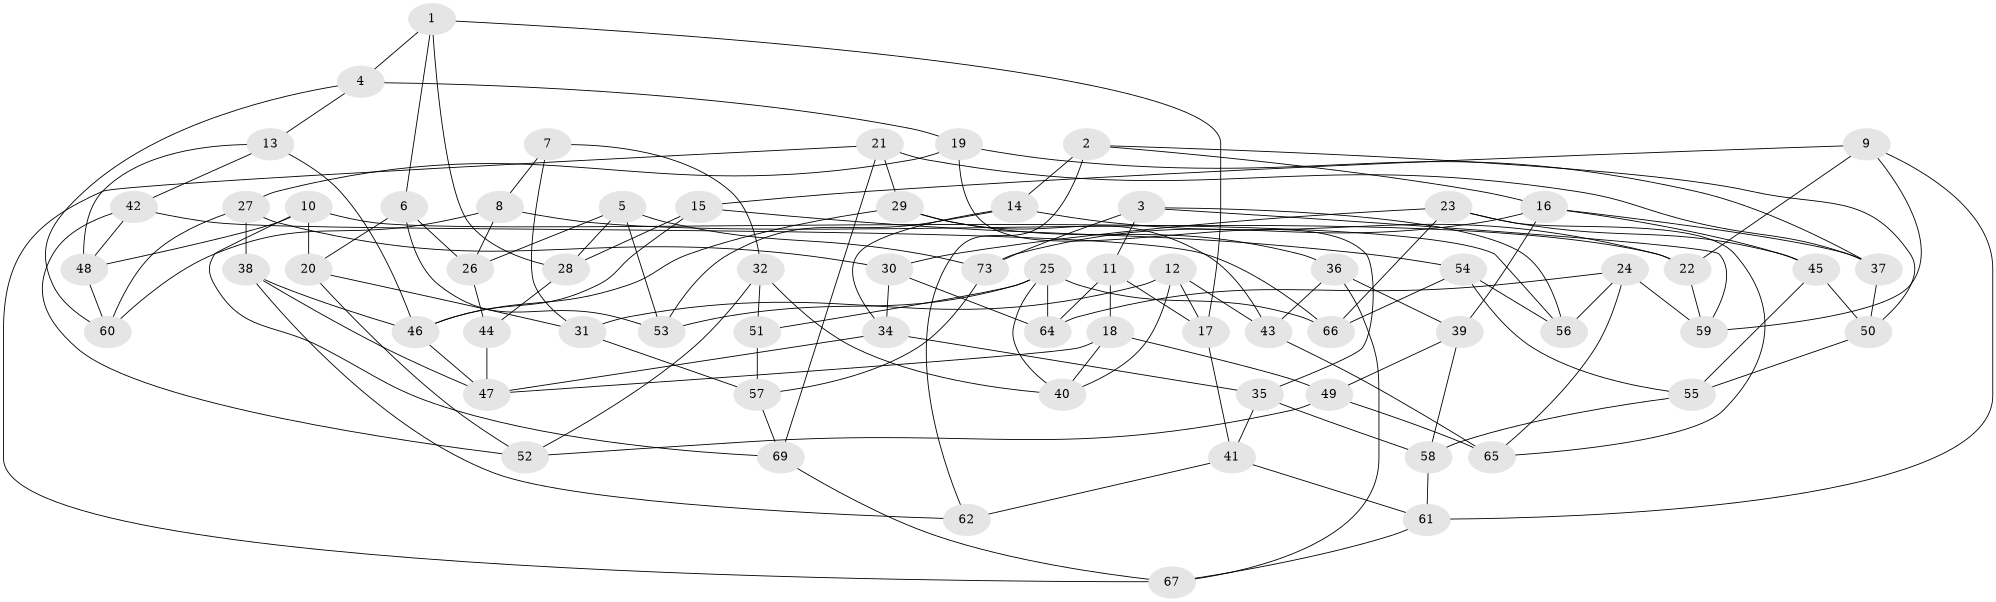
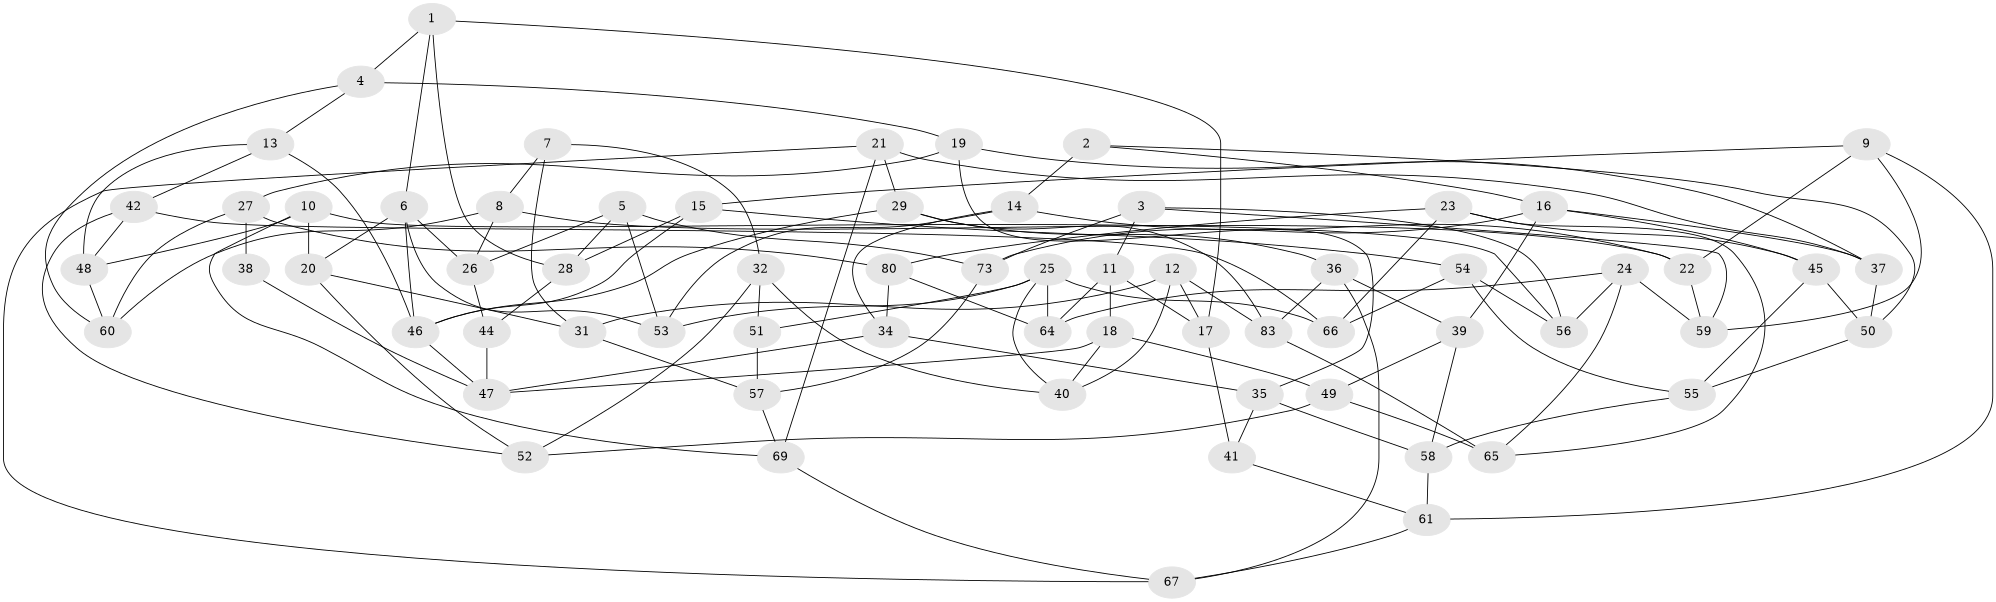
(889, 270) -> (889, 270)
(329, 304) -> (409, 270)
(1269, 332) -> (1269, 332)
(967, 520) -> none
